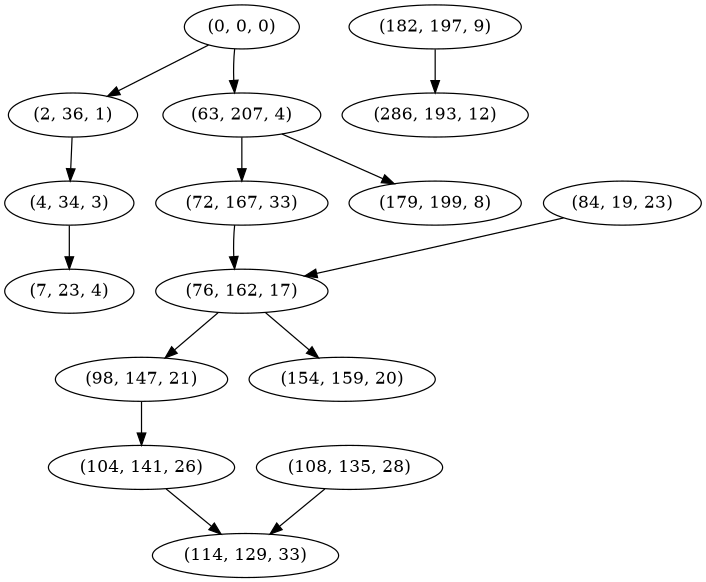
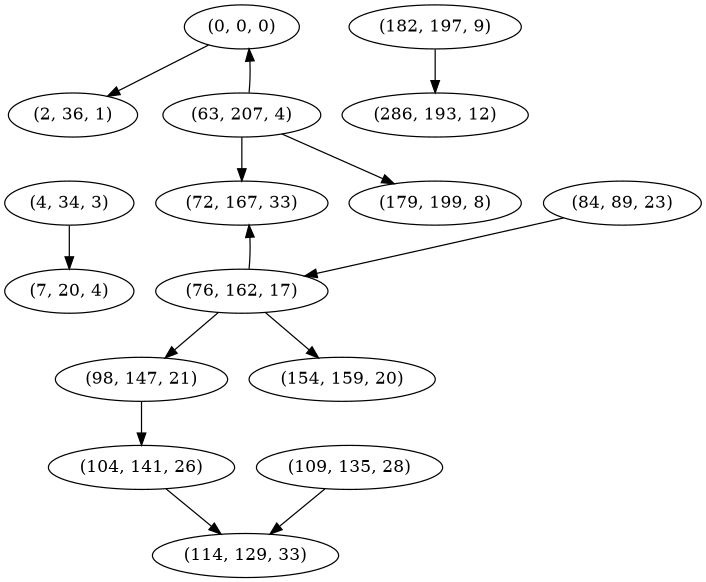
(234, 65) -> (250, 77)
(71, 153) -> none
(622, 203) -> (622, 203)
(234, 241) -> (250, 253)
(69, 291) -> (69, 291)
(350, 467) -> (350, 467)
